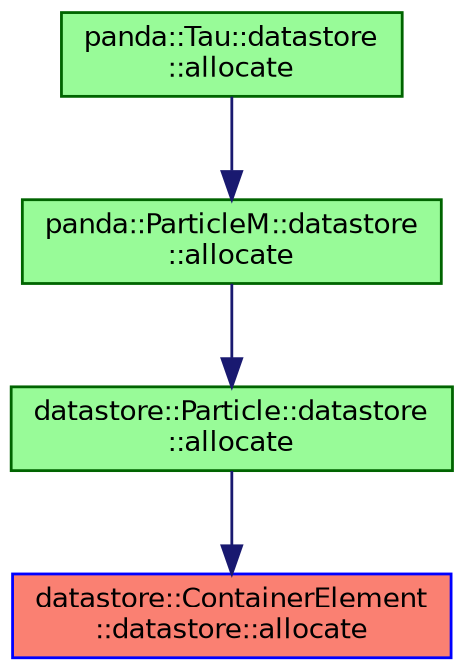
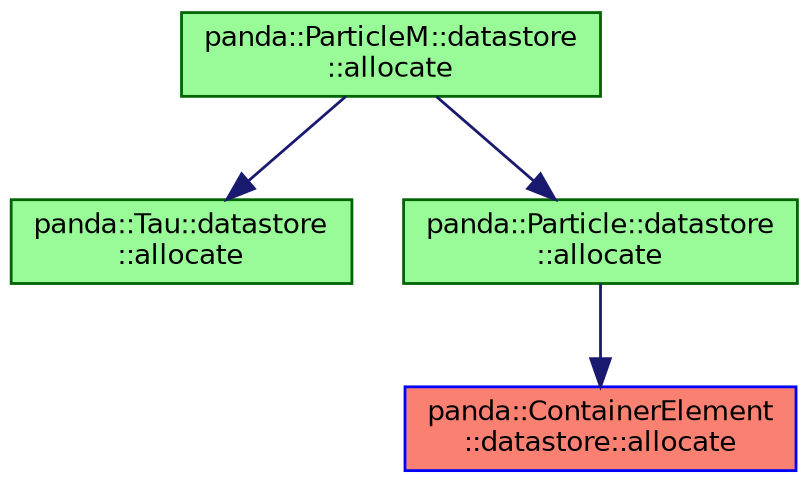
(232, 134) -> (297, 139)
(232, 429) -> (601, 242)
(232, 616) -> (601, 429)
